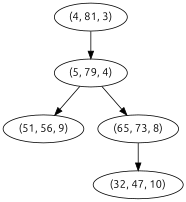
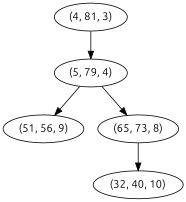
(138, 185) -> (138, 185)
